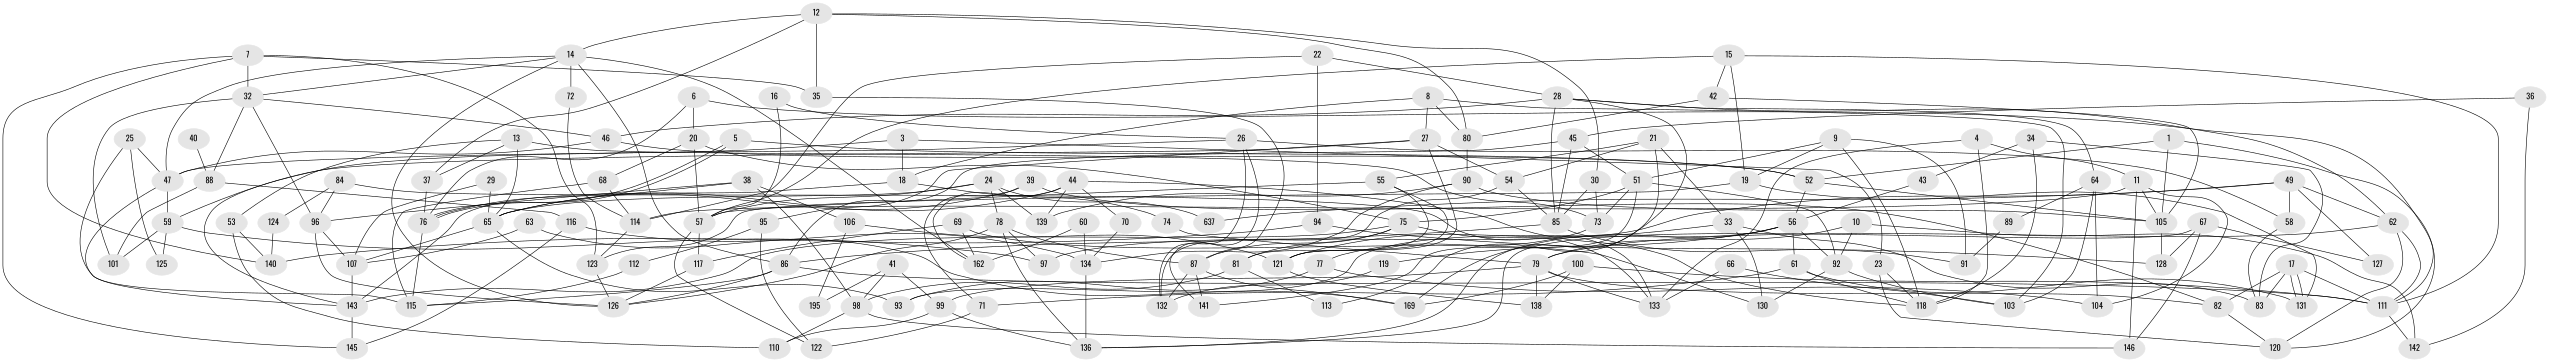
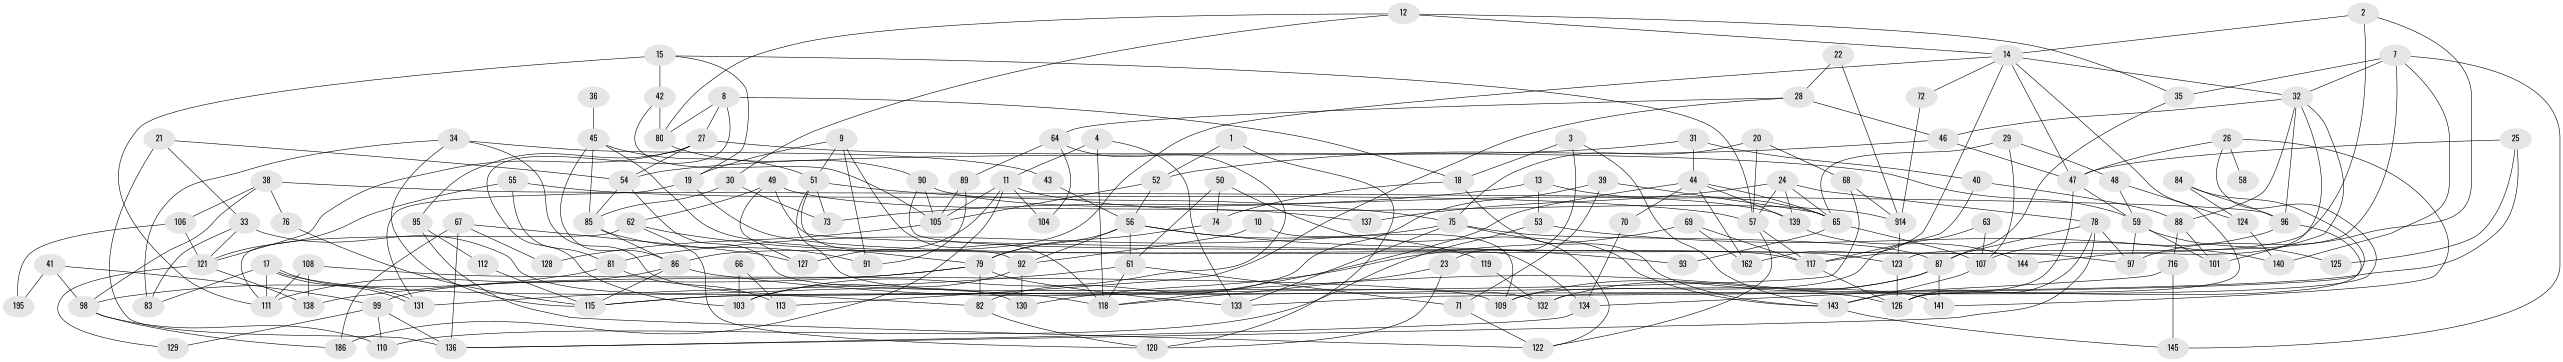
none -> (2363, 13)
(694, 97) -> none
(775, 97) -> none
(1990, 109) -> none
(736, 139) -> none
none -> (1693, 139)
(1551, 147) -> none
(1499, 163) -> none
(427, 181) -> none
none -> (1220, 181)
none -> (2115, 181)
(2165, 181) -> (950, 202)
(2289, 202) -> none
(571, 223) -> (2173, 265)
(635, 223) -> (1901, 223)
(1084, 223) -> none
(1209, 223) -> (1366, 223)
(1318, 223) -> none
none -> (965, 228)
none -> (1939, 234)
none -> (1186, 253)
(2250, 258) -> none
(1320, 265) -> none
(1578, 265) -> (308, 265)
none -> (2023, 265)
none -> (428, 268)
(1693, 286) -> (759, 285)
(1409, 307) -> (1501, 307)
none -> (173, 349)
(2129, 349) -> (340, 349)
(2414, 349) -> none
